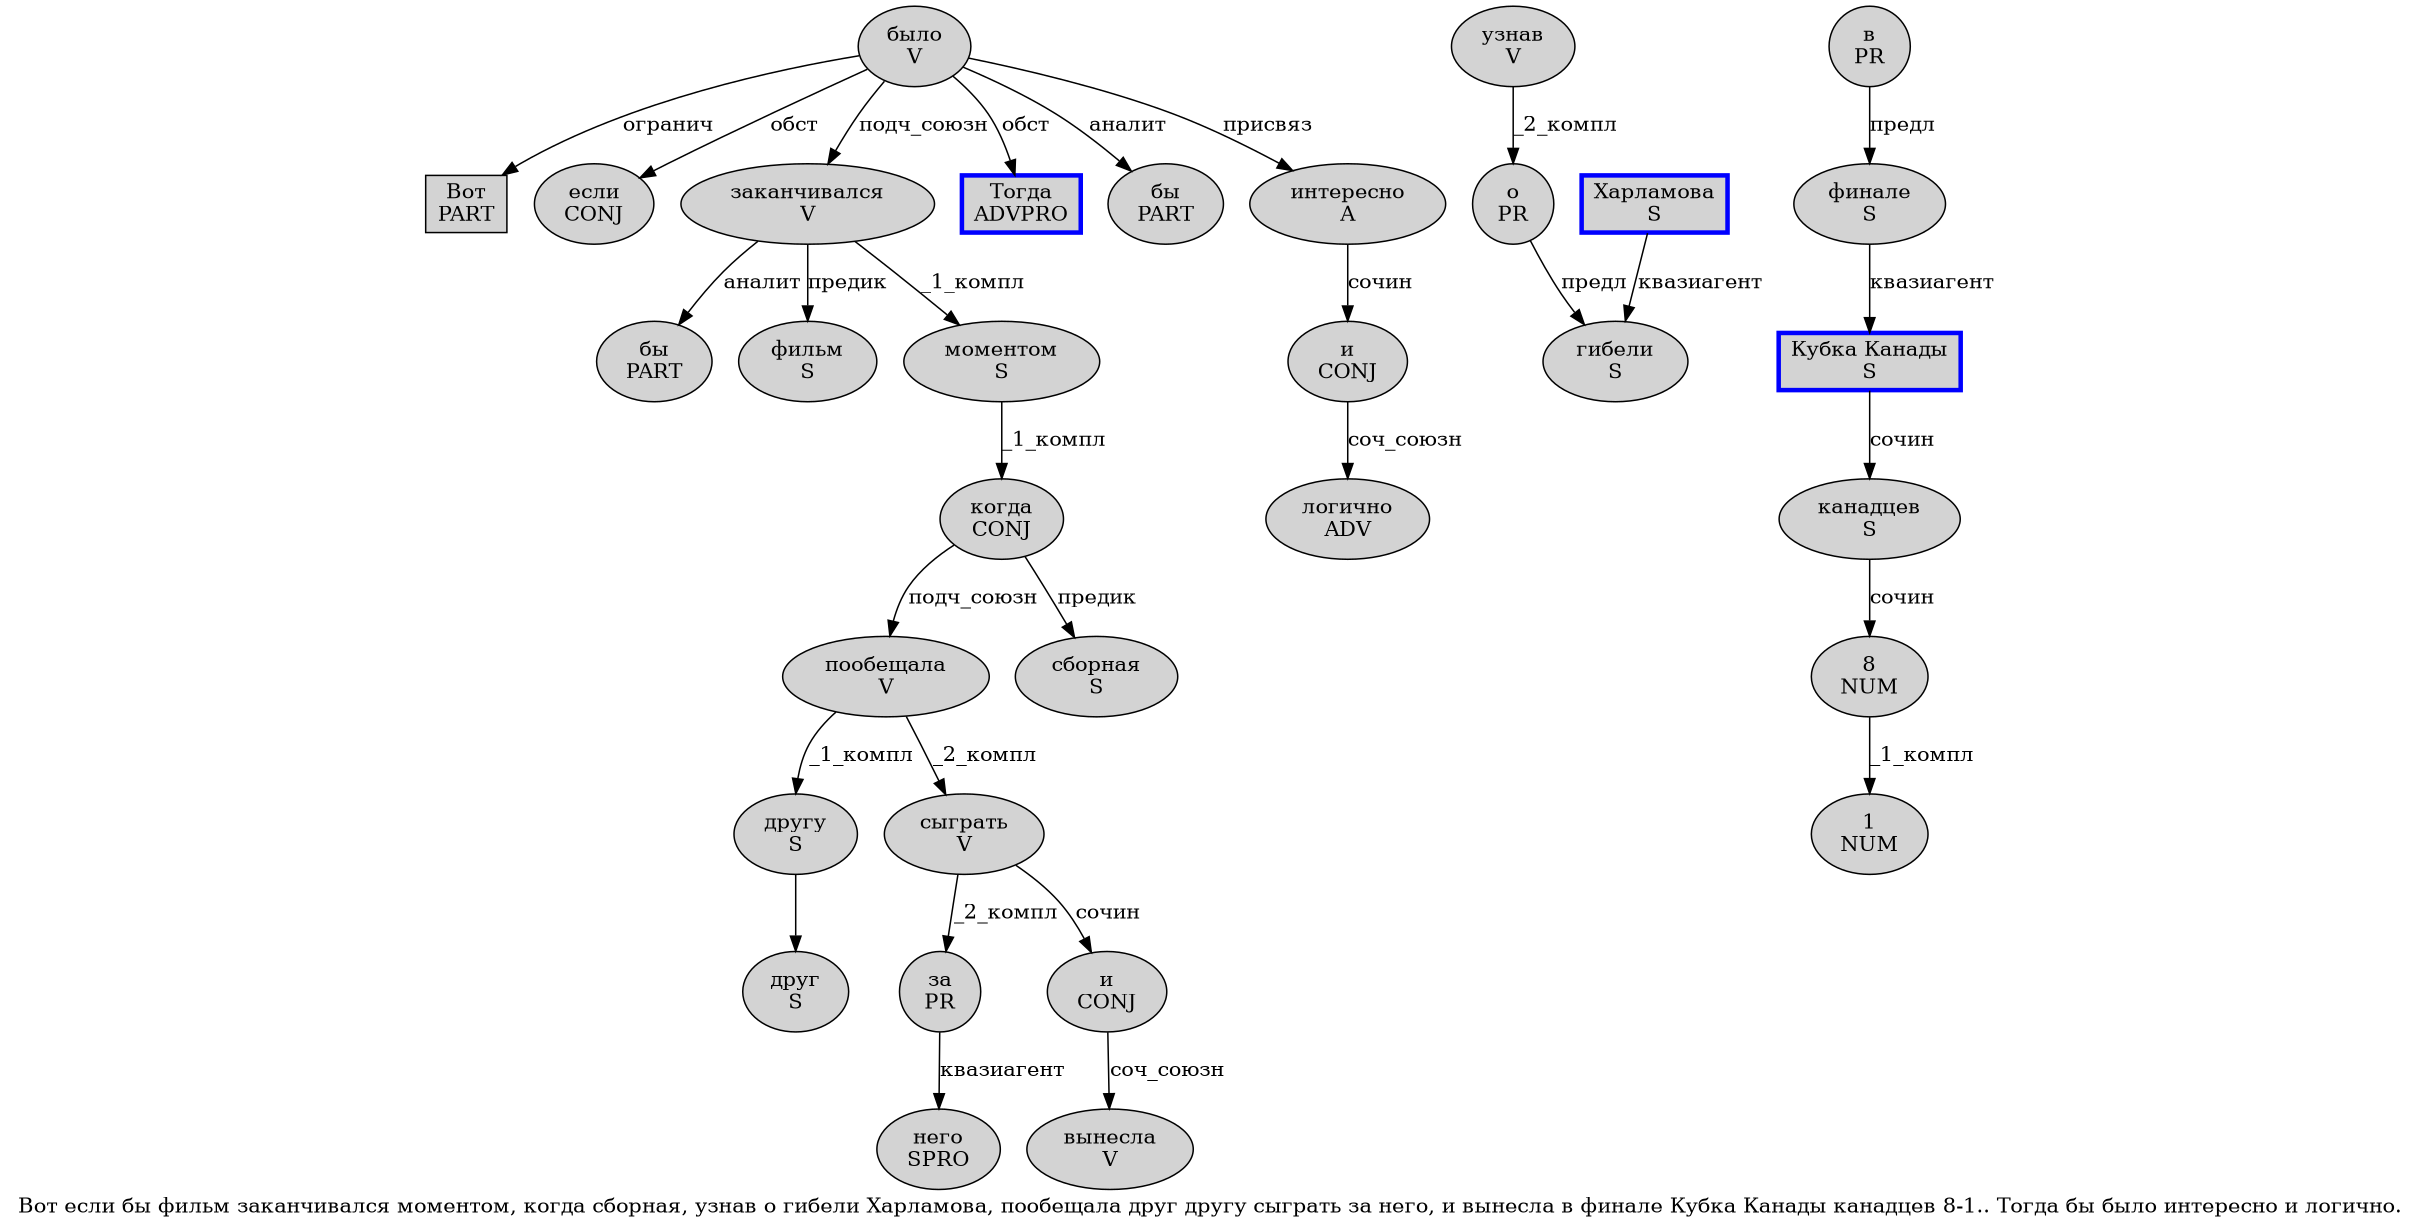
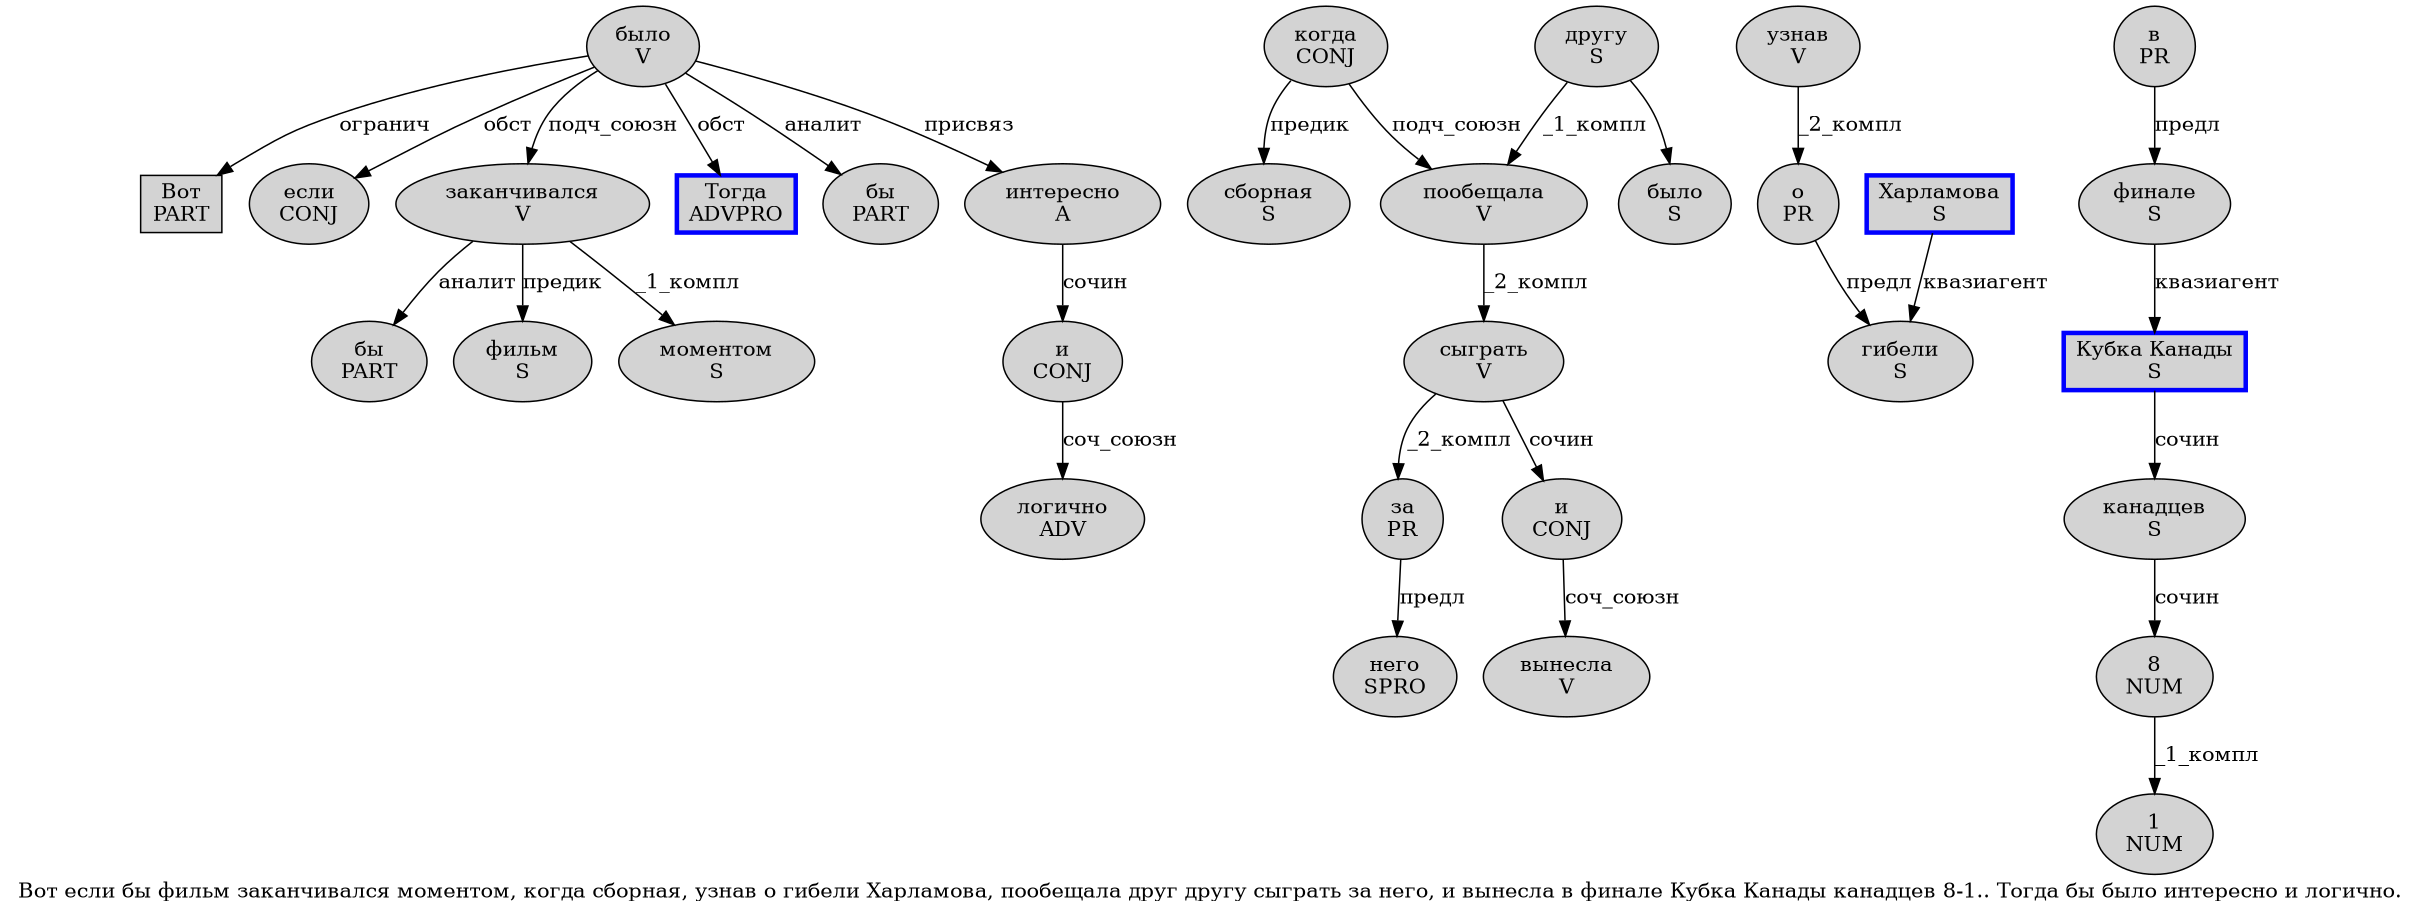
(1002, 433) -> none
(811, 742) -> (1541, 116)
(796, 992) -> (1675, 204)
(1003, 1070) -> (1433, 598)
